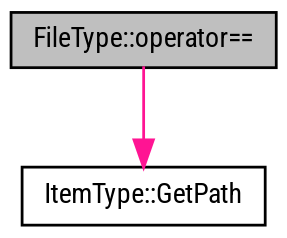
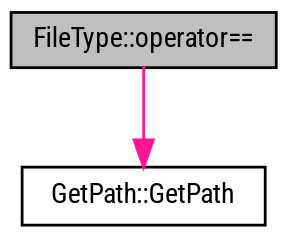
(144, 196) -> (144, 196)
